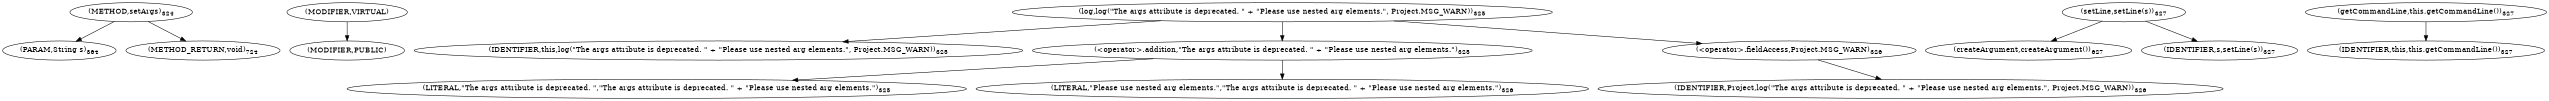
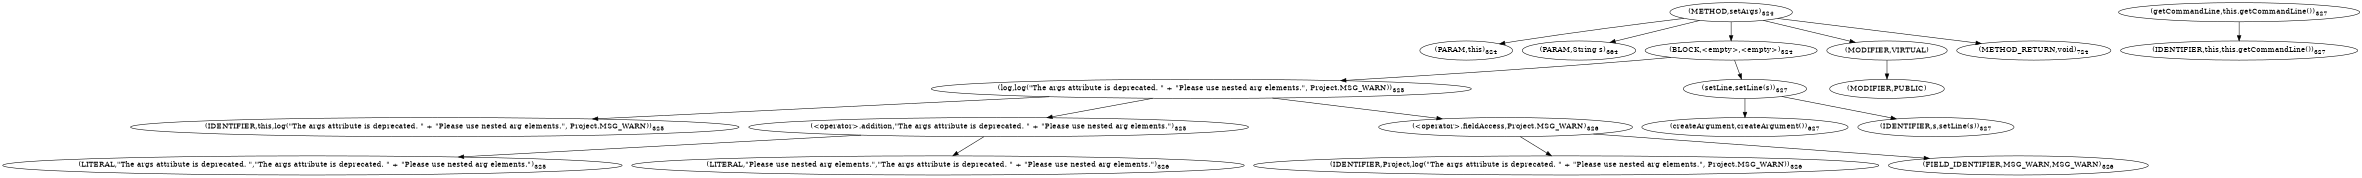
none -> (1807, 31)
none -> (1466, 51)
none -> (1731, 51)
none -> (2018, 165)
